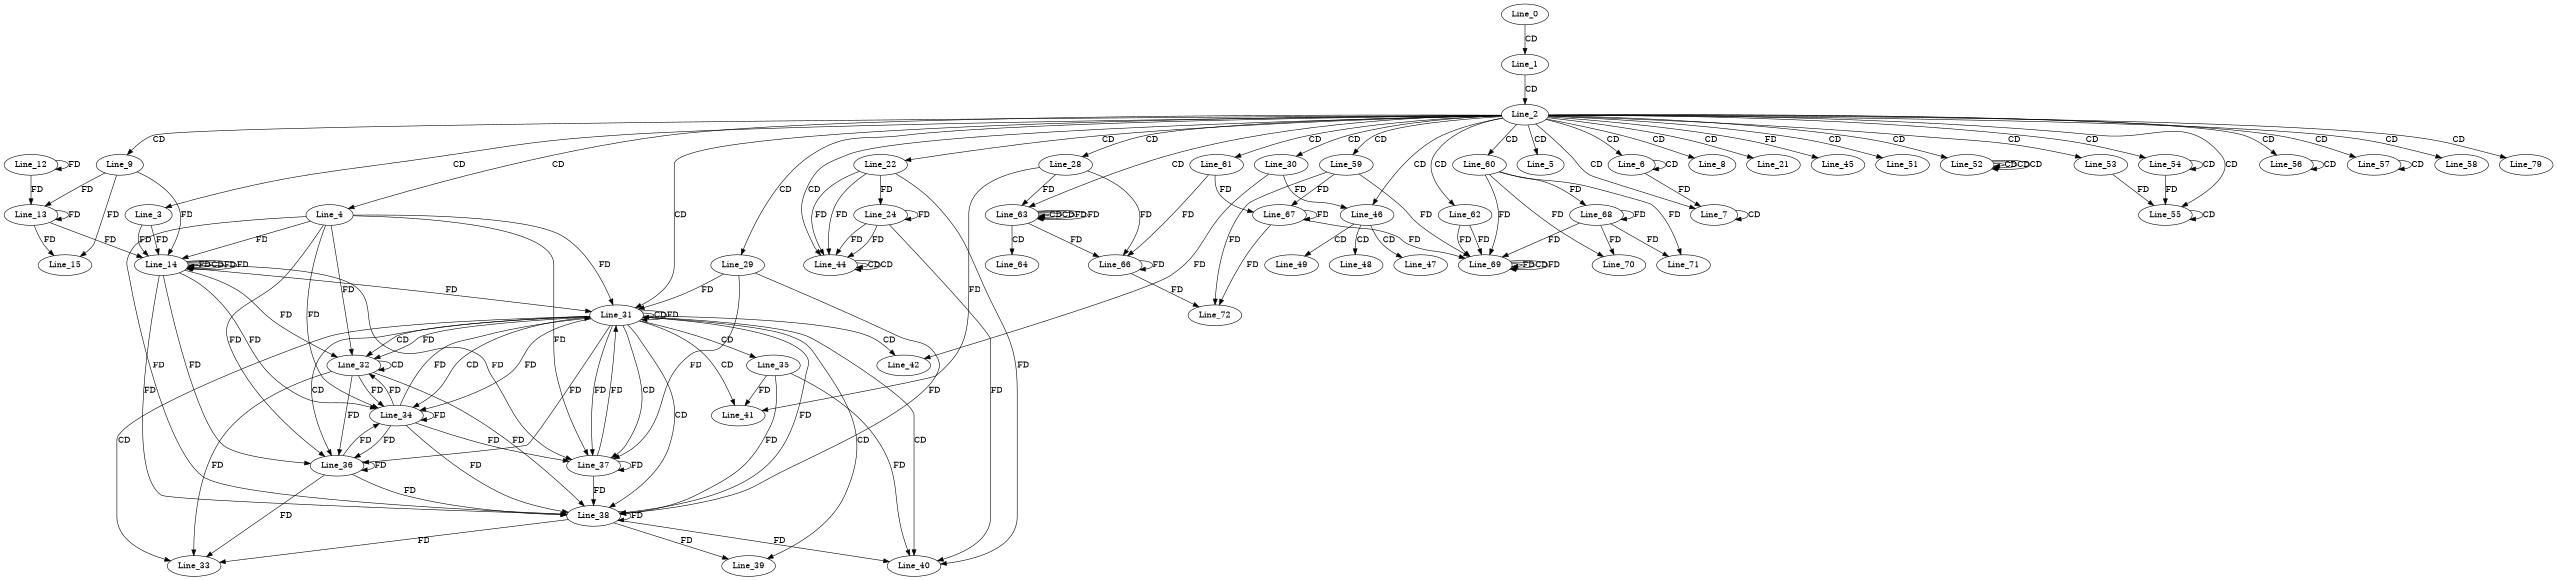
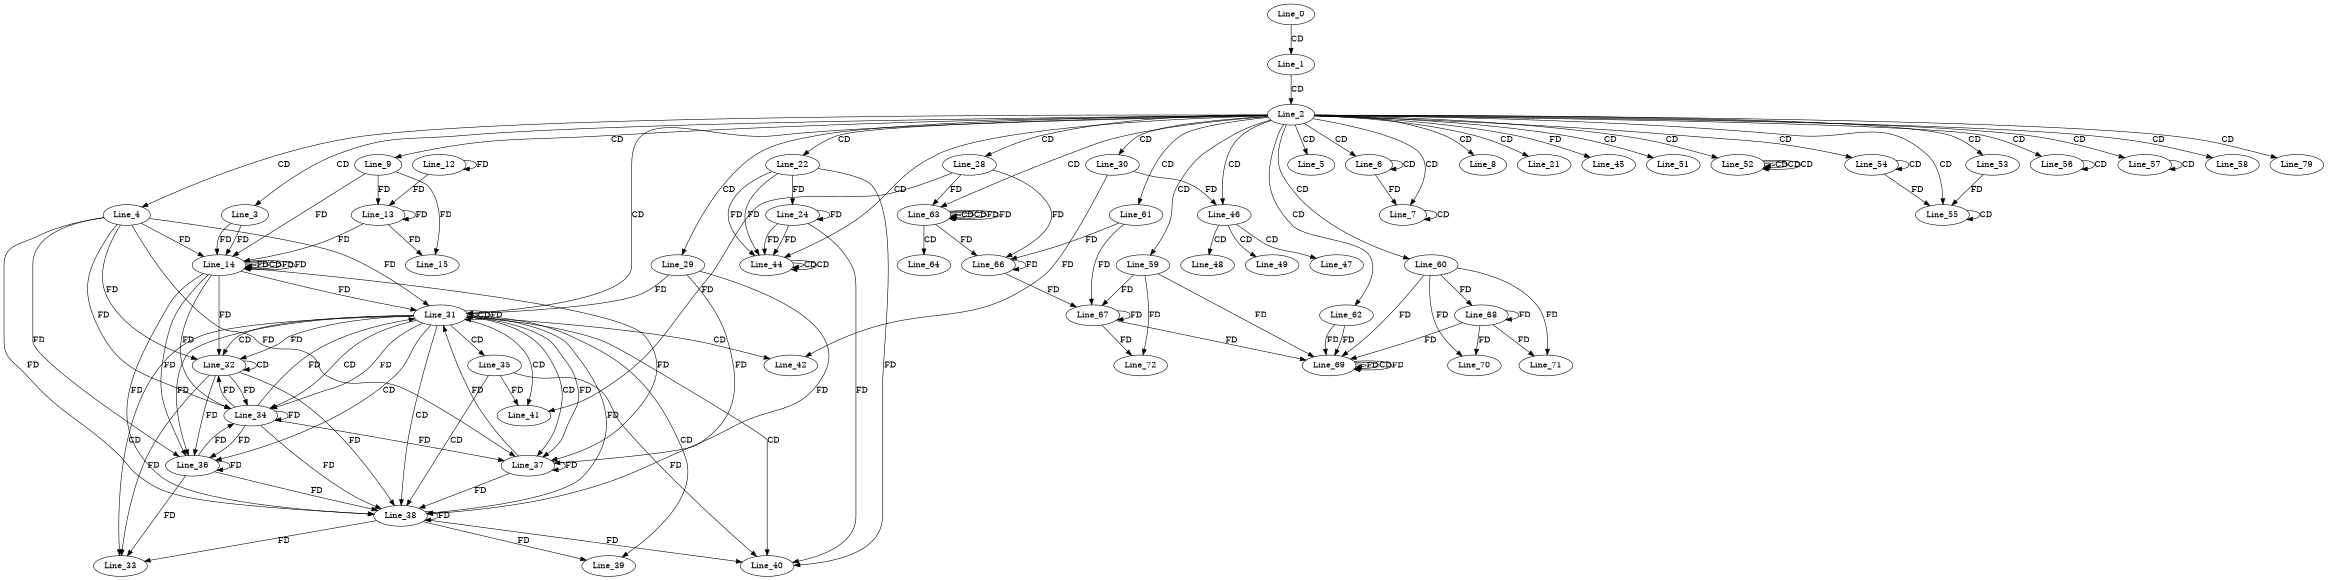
(1162, 289) -> (1038, 289)
(772, 441) -> (456, 441)
